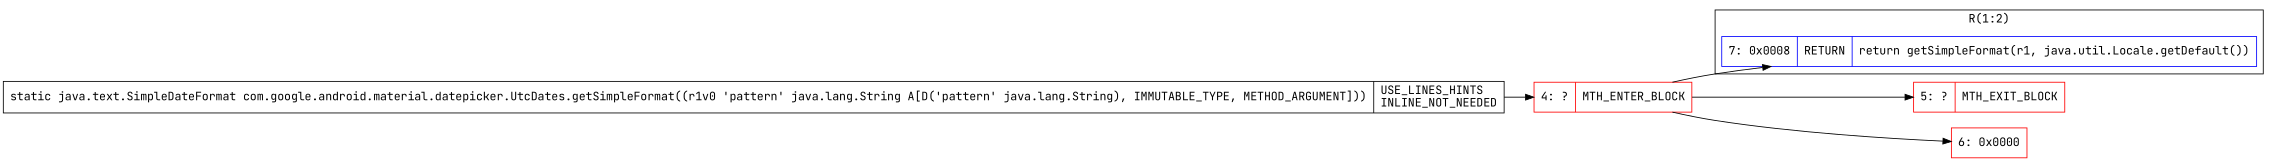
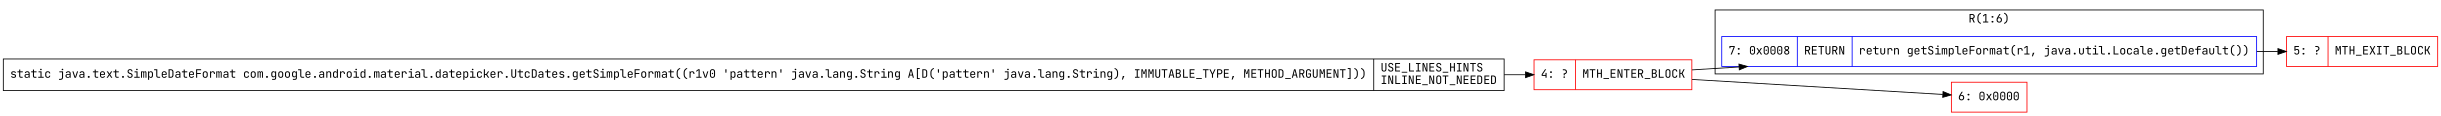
(1989, 20) -> (1989, 20)
(1799, 97) -> (2268, 51)
